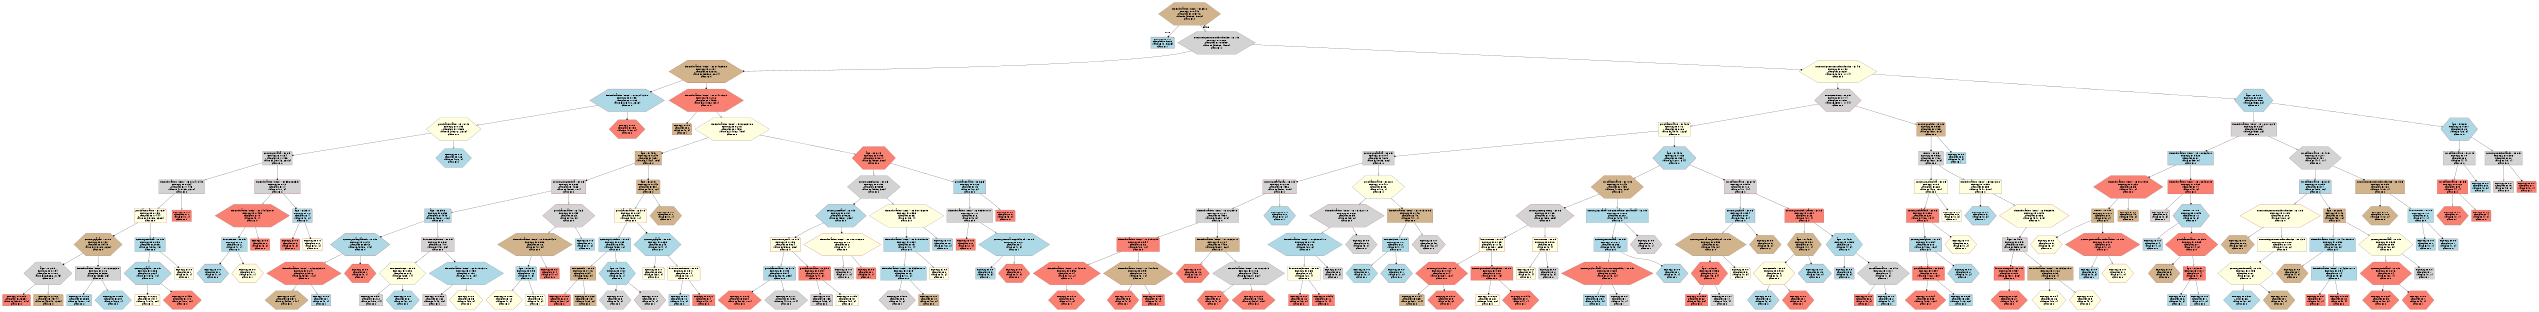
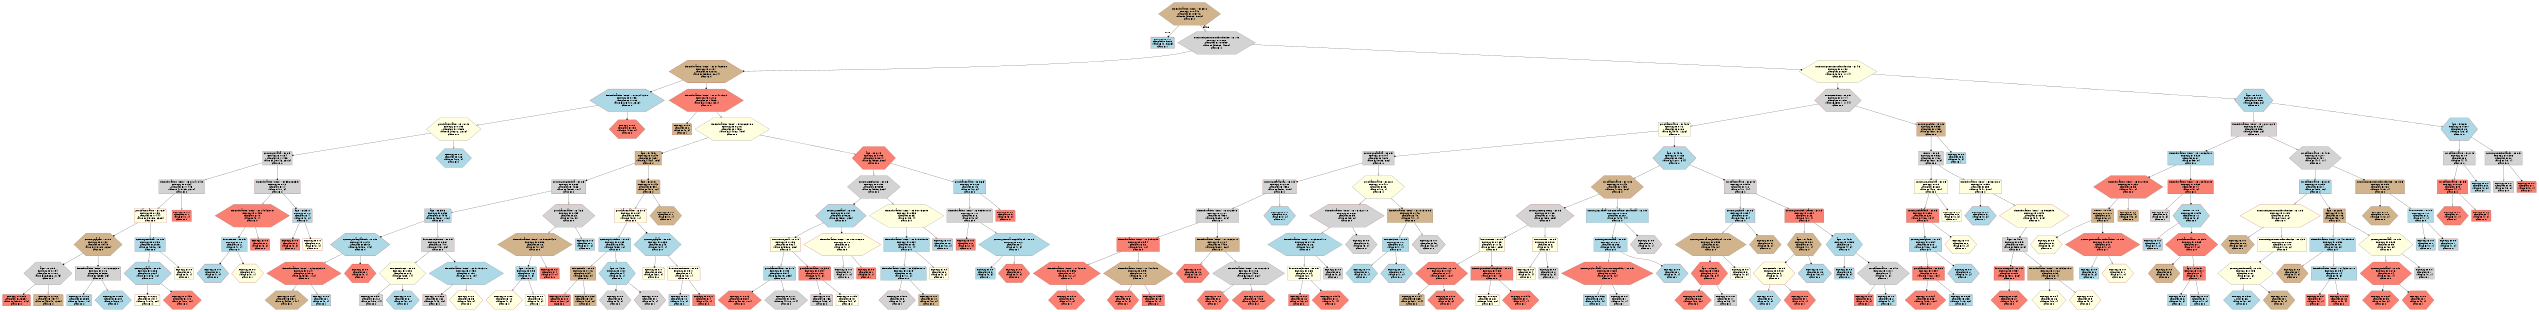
(559, 300) -> (559, 300)
(1323, 300) -> (1330, 300)
(1697, 300) -> (1693, 300)
